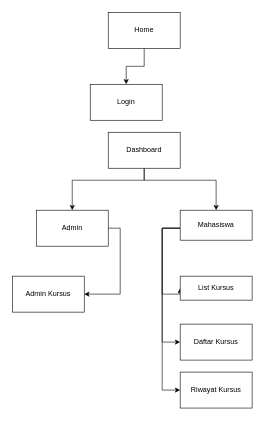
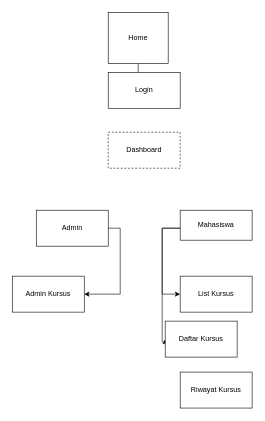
(144, 30) -> (138, 38)
(126, 102) -> (144, 90)
(144, 150) -> (144, 150)
(72, 180) -> none
(215, 180) -> none
(216, 288) -> (216, 294)
(216, 342) -> (201, 339)
(162, 389) -> none
